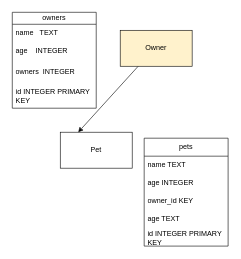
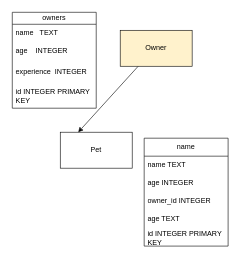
(45, 72) -> (52, 72)
(186, 147) -> (186, 147)
(170, 201) -> (178, 201)
